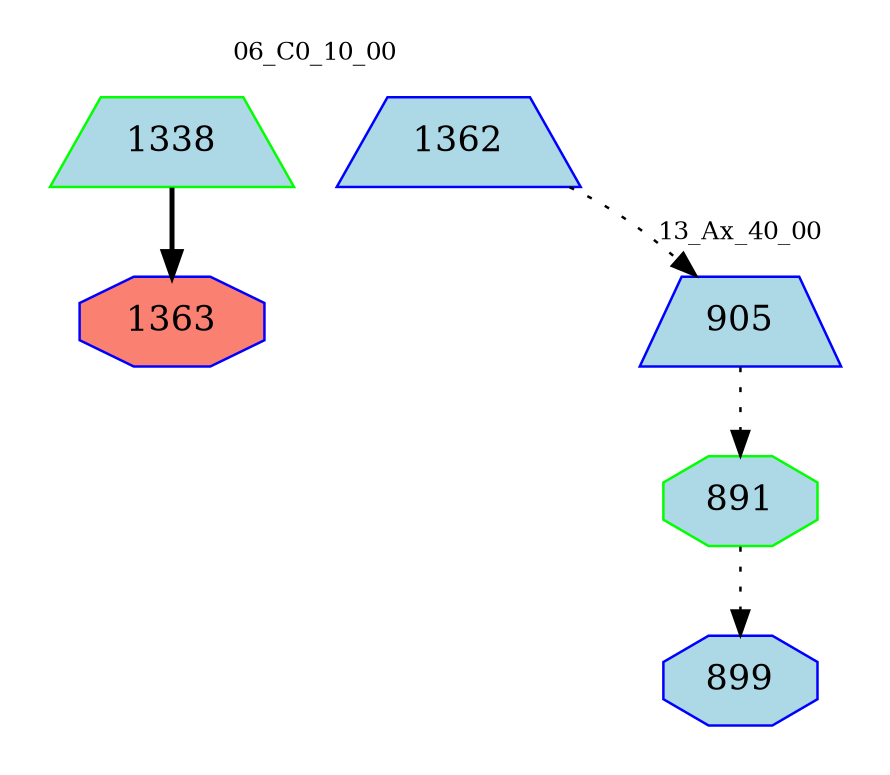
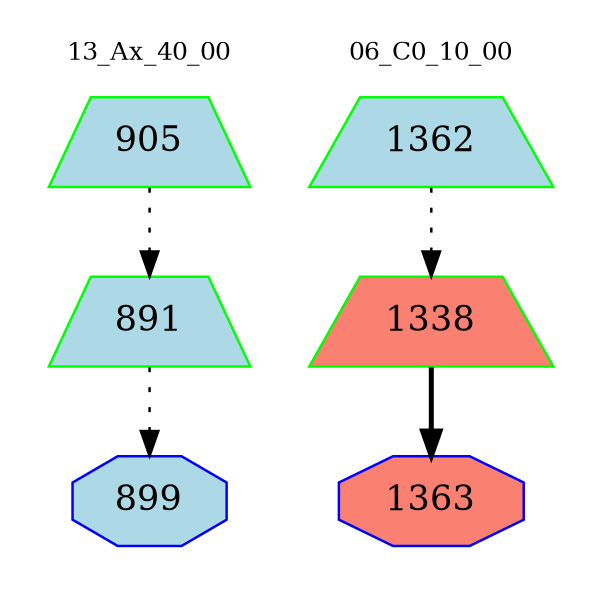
(172, 142) -> (431, 322)
(459, 142) -> (431, 142)
(636, 227) -> (431, 220)
(740, 322) -> (150, 142)
(740, 501) -> (150, 322)
